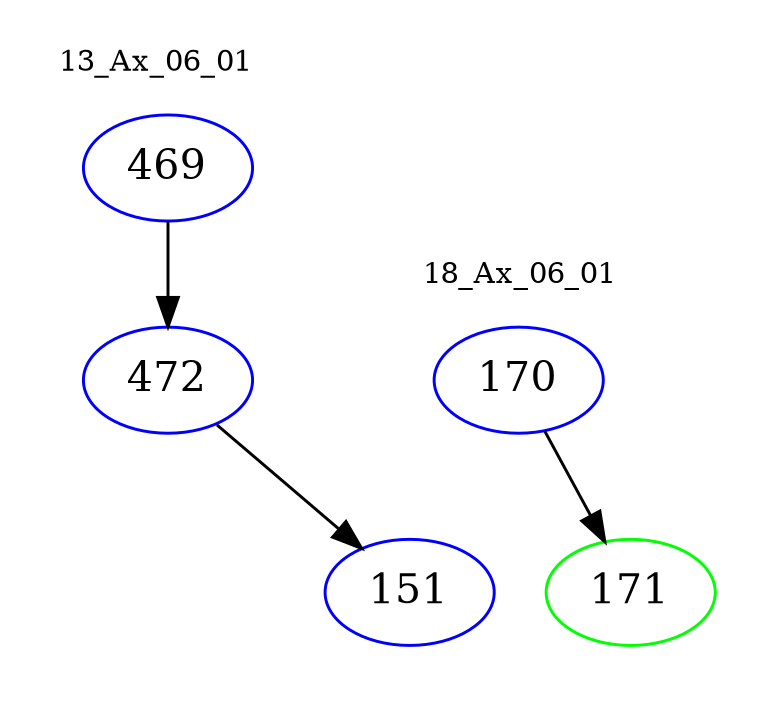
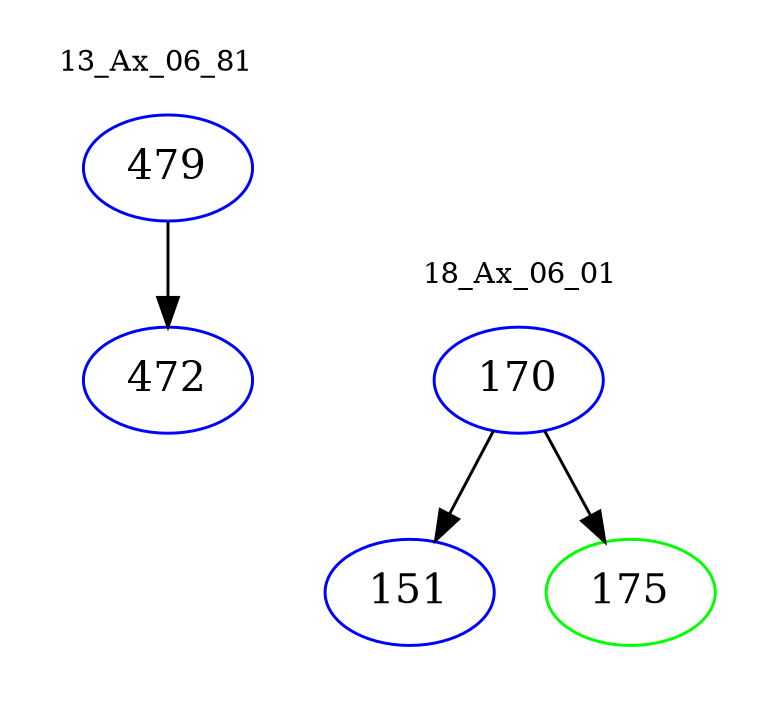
(156, 63) -> (156, 63)
(168, 168) -> (168, 168)
(278, 477) -> (471, 472)
(631, 592) -> (631, 592)
